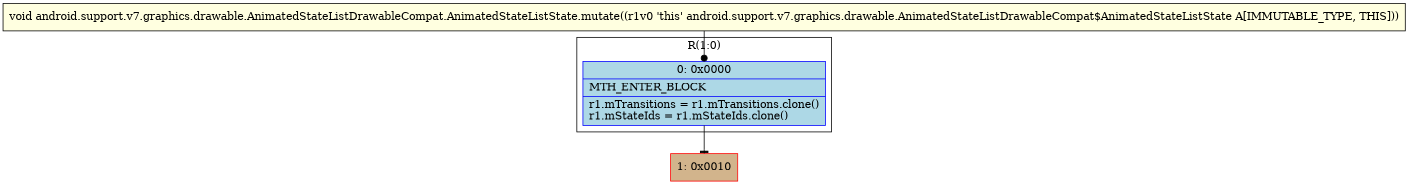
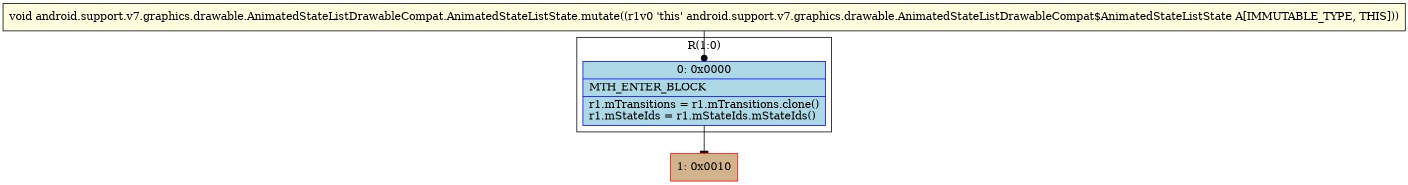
(689, 116) -> (703, 116)
